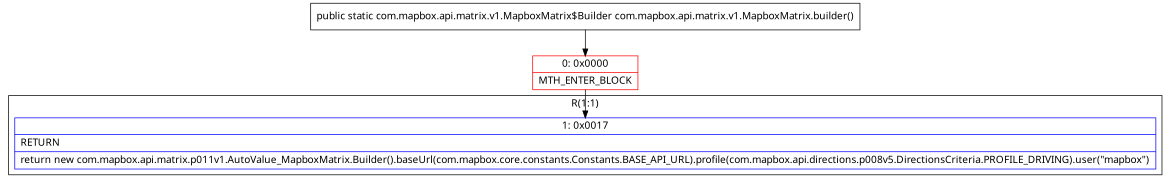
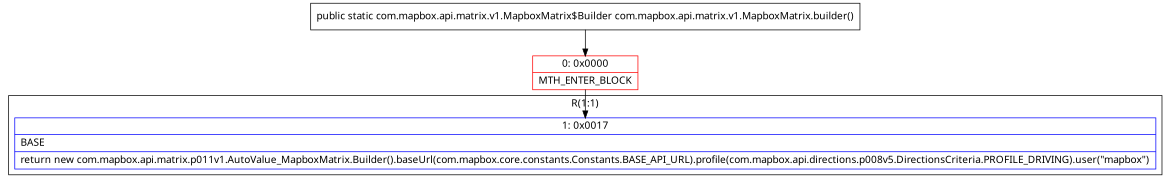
(40, 143) -> (33, 143)
